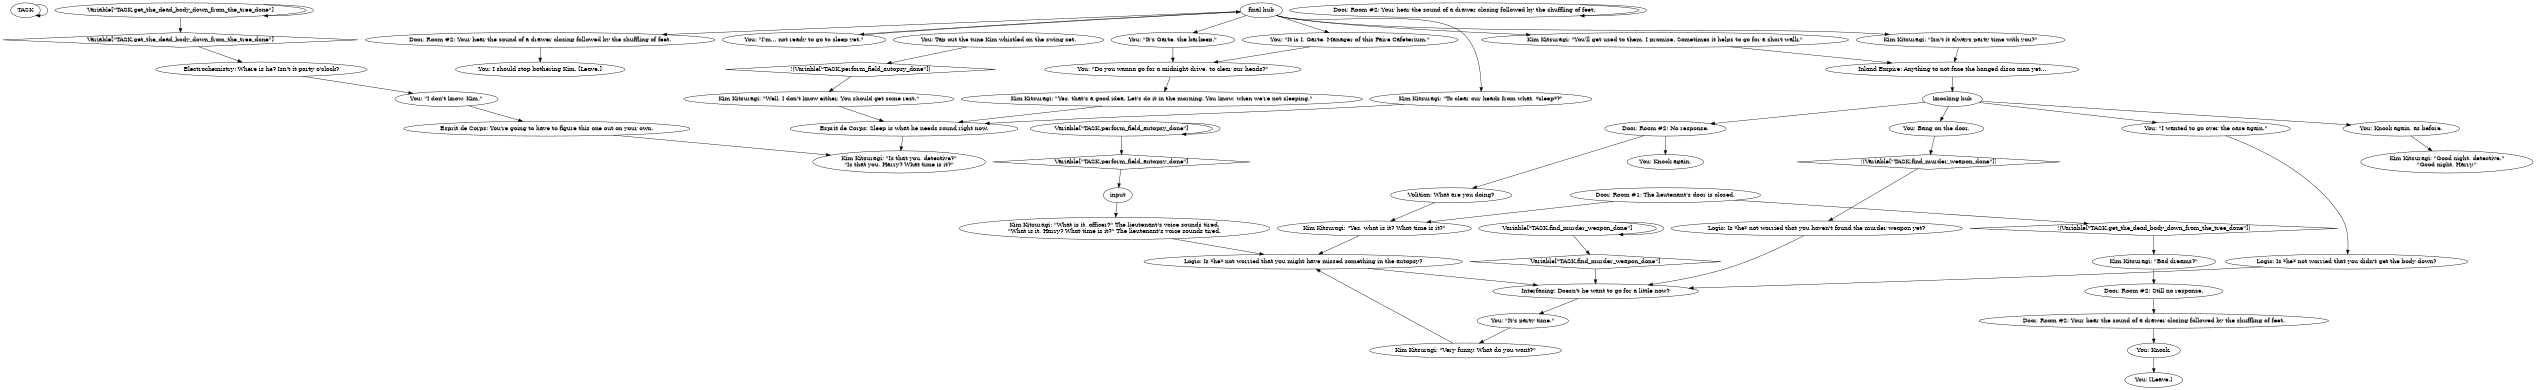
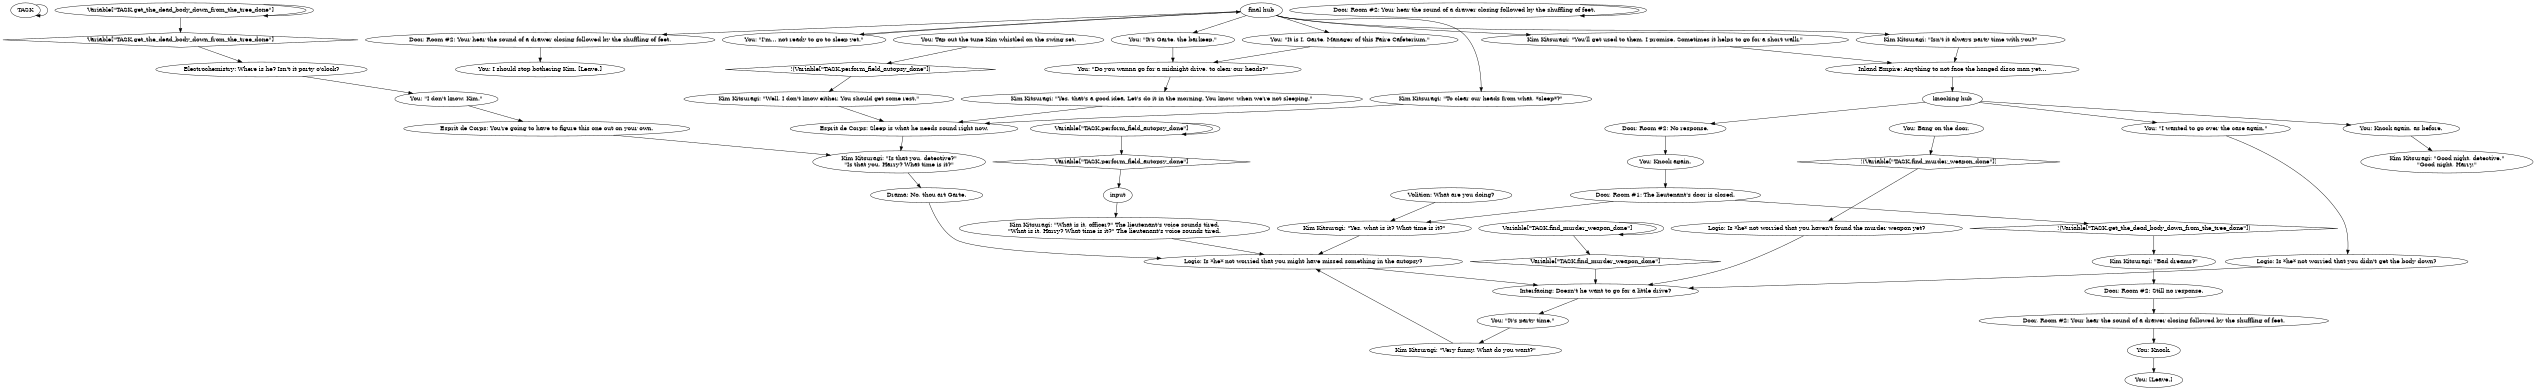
(1945, 112) -> none
(1560, 161) -> none
none -> (1665, 176)
none -> (927, 195)
(1596, 291) -> (1596, 291)
